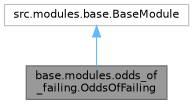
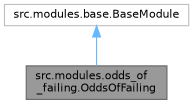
(97, 83) -> (97, 83)
